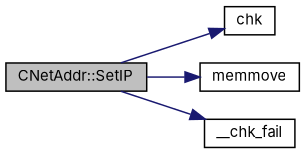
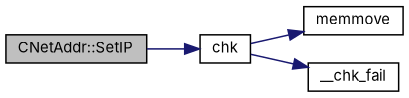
(166, 77) -> (270, 39)
(156, 103) -> (272, 59)
